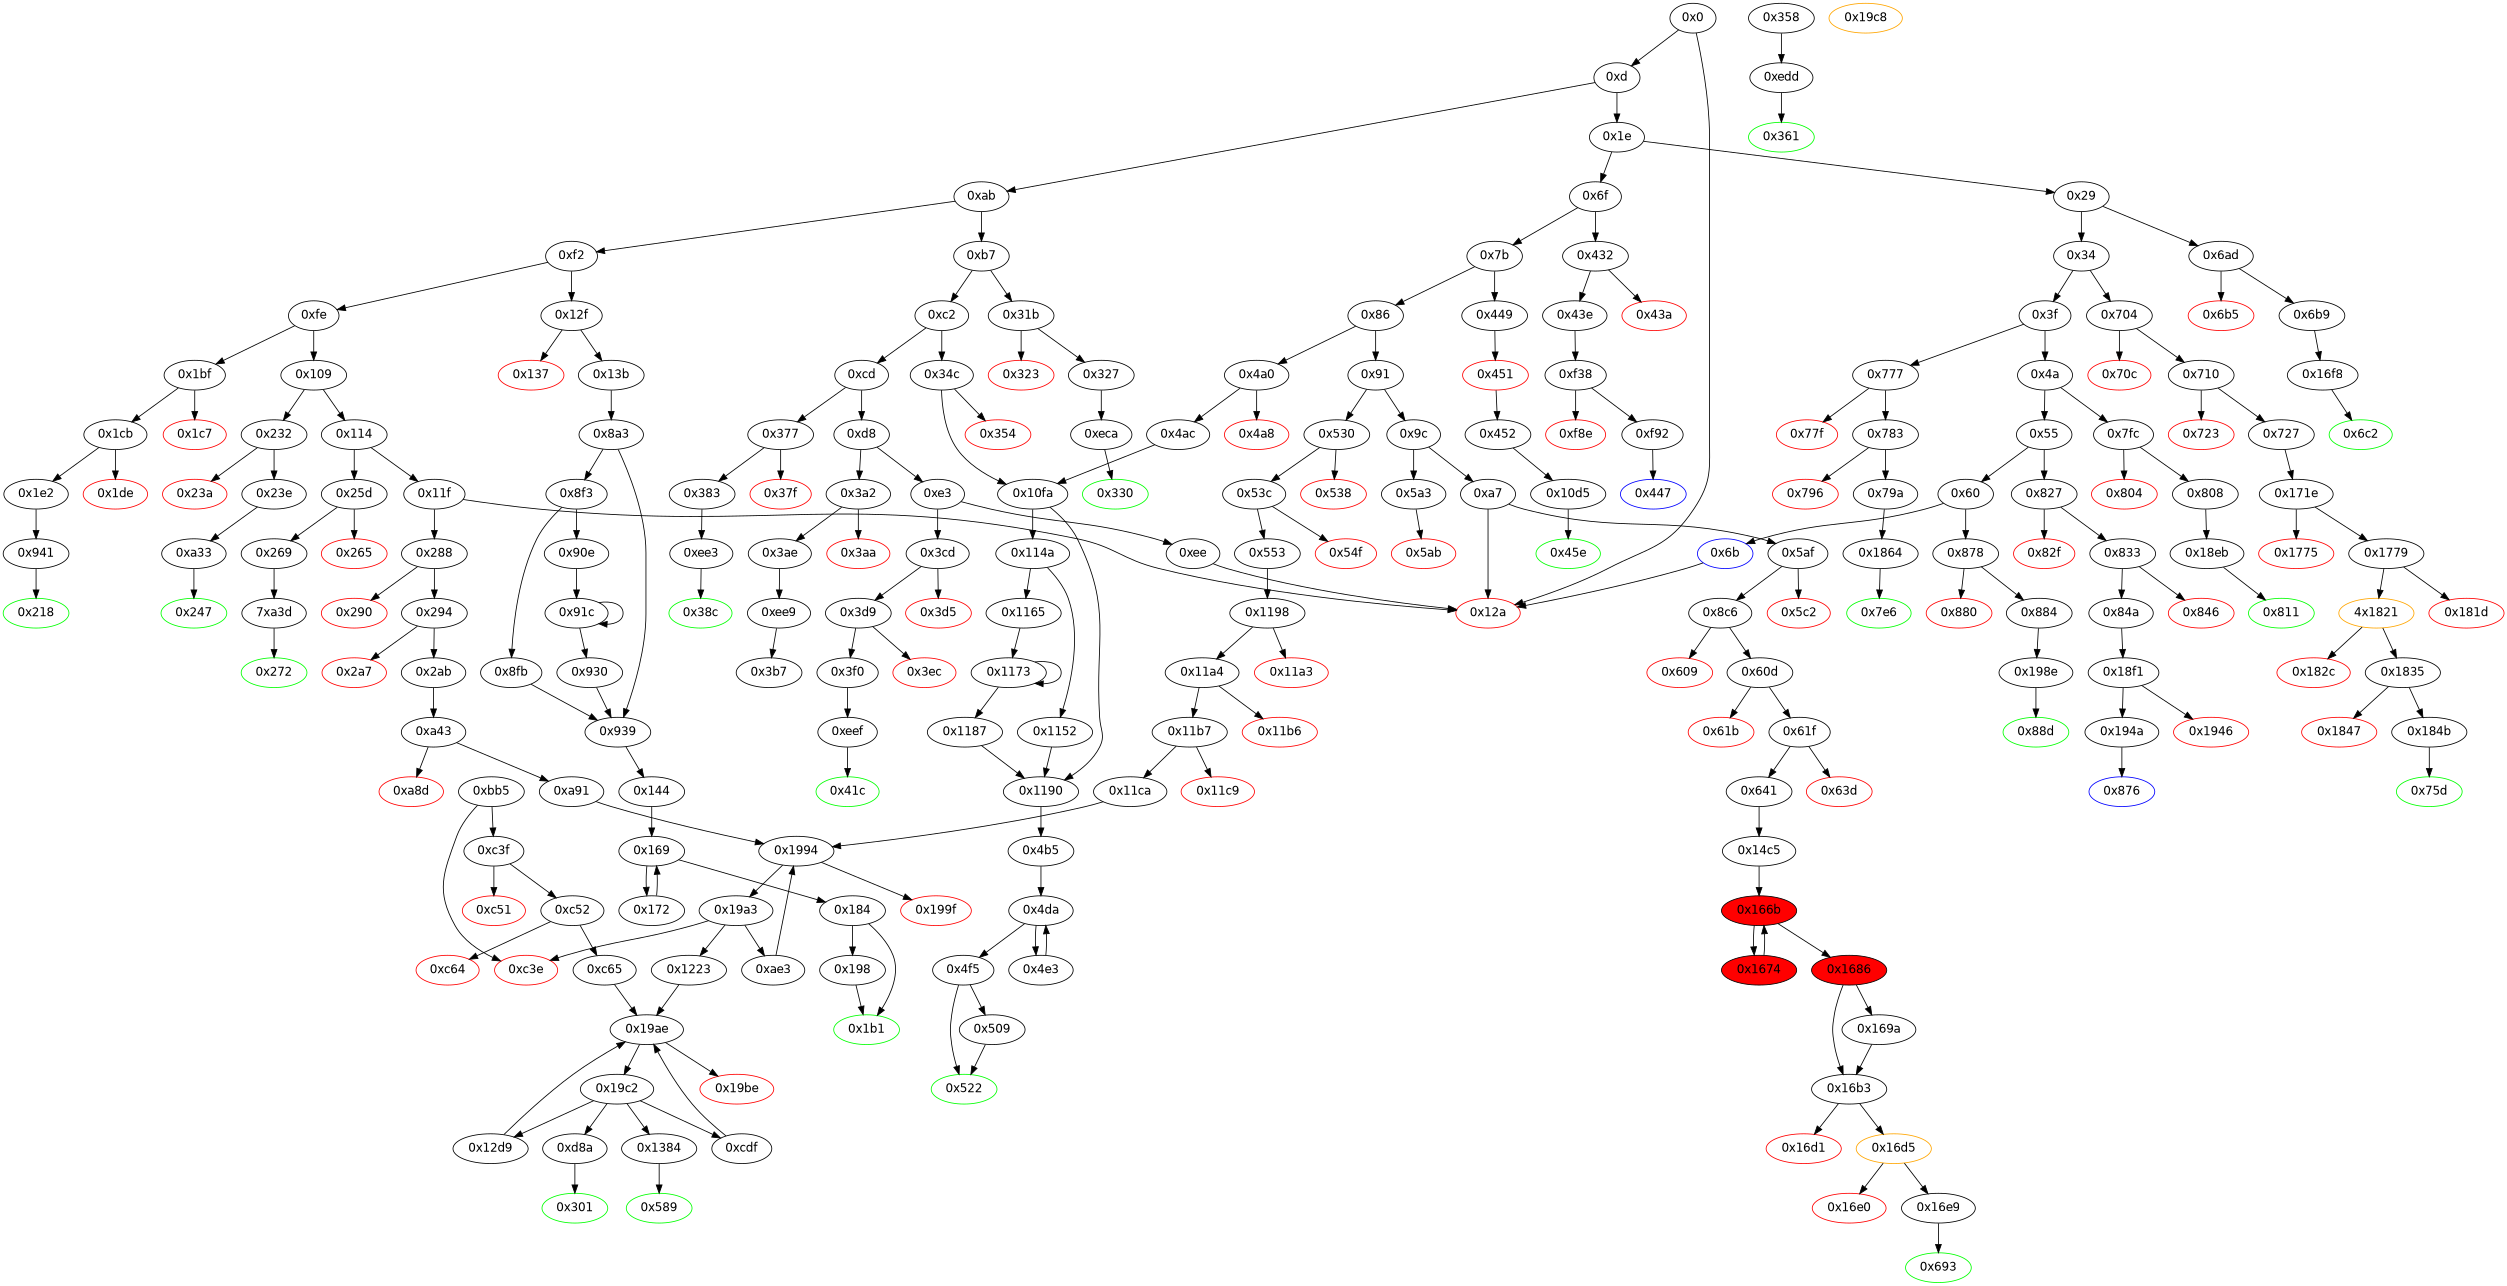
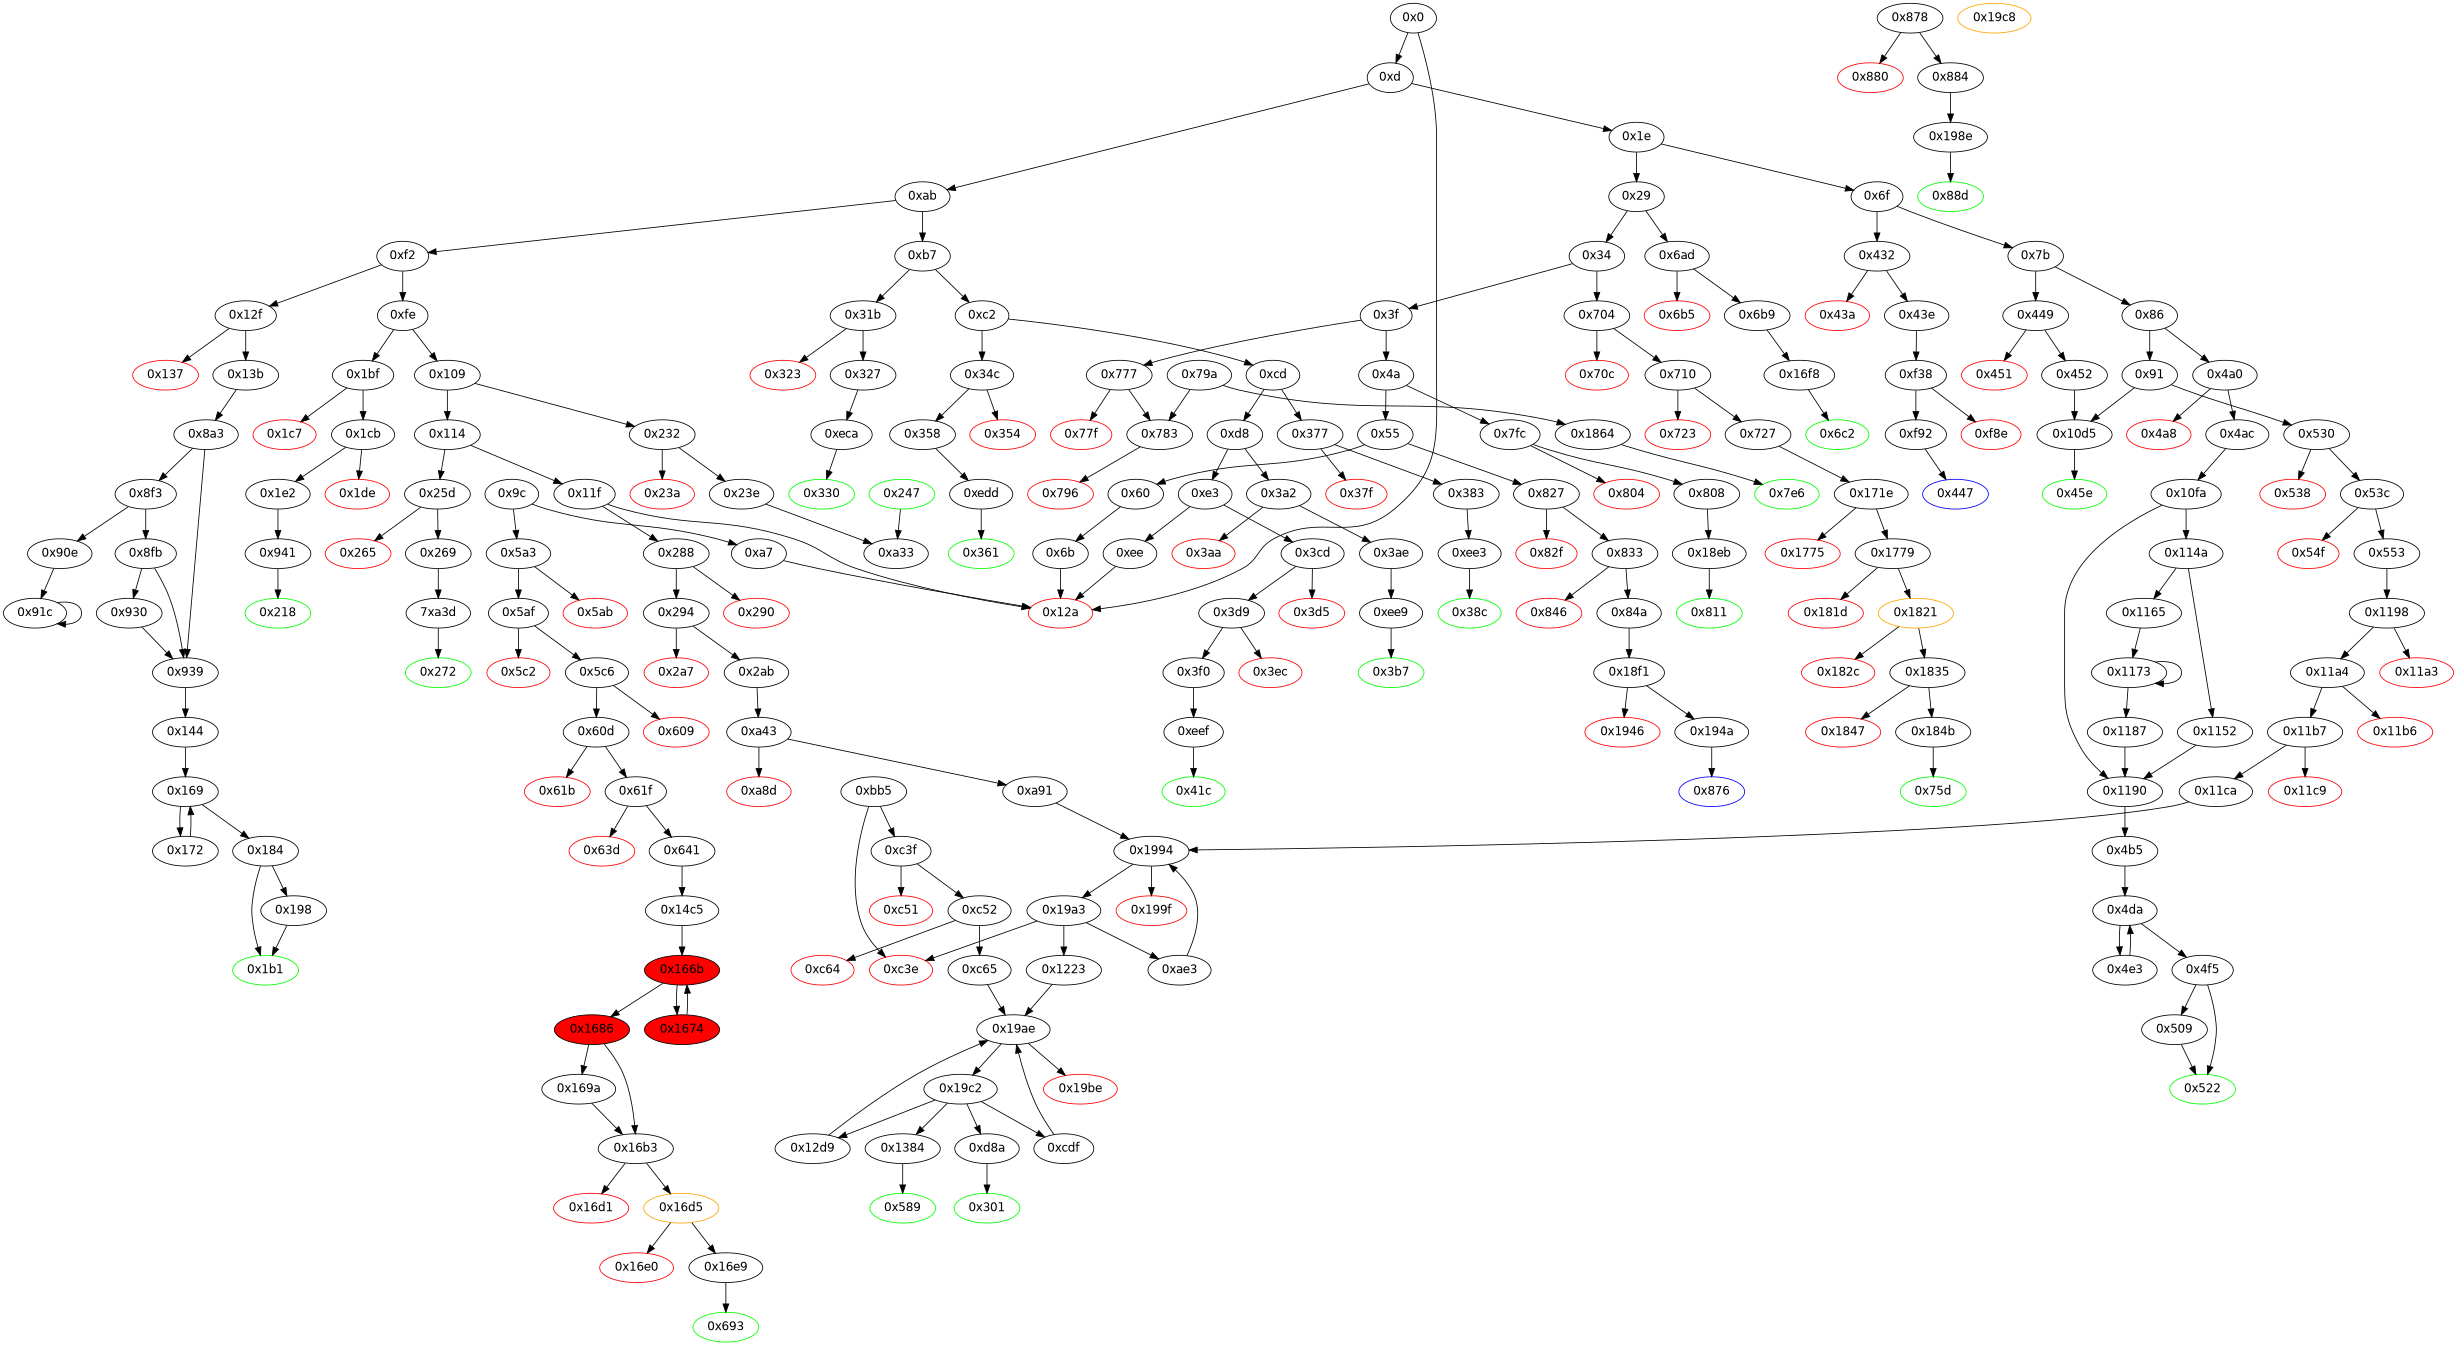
(1392, 401) -> (2116, 402)
(1497, 401) -> (2053, 342)
(955, 445) -> (955, 402)
(1885, 460) -> (1182, 402)
(1966, 520) -> none
(1638, 524) -> (518, 579)
(1725, 554) -> (1061, 554)
(194, 579) -> (899, 520)
(1720, 613) -> (597, 673)
(2376, 613) -> (1916, 613)
(582, 639) -> (139, 579)
(769, 673) -> (1391, 673)
